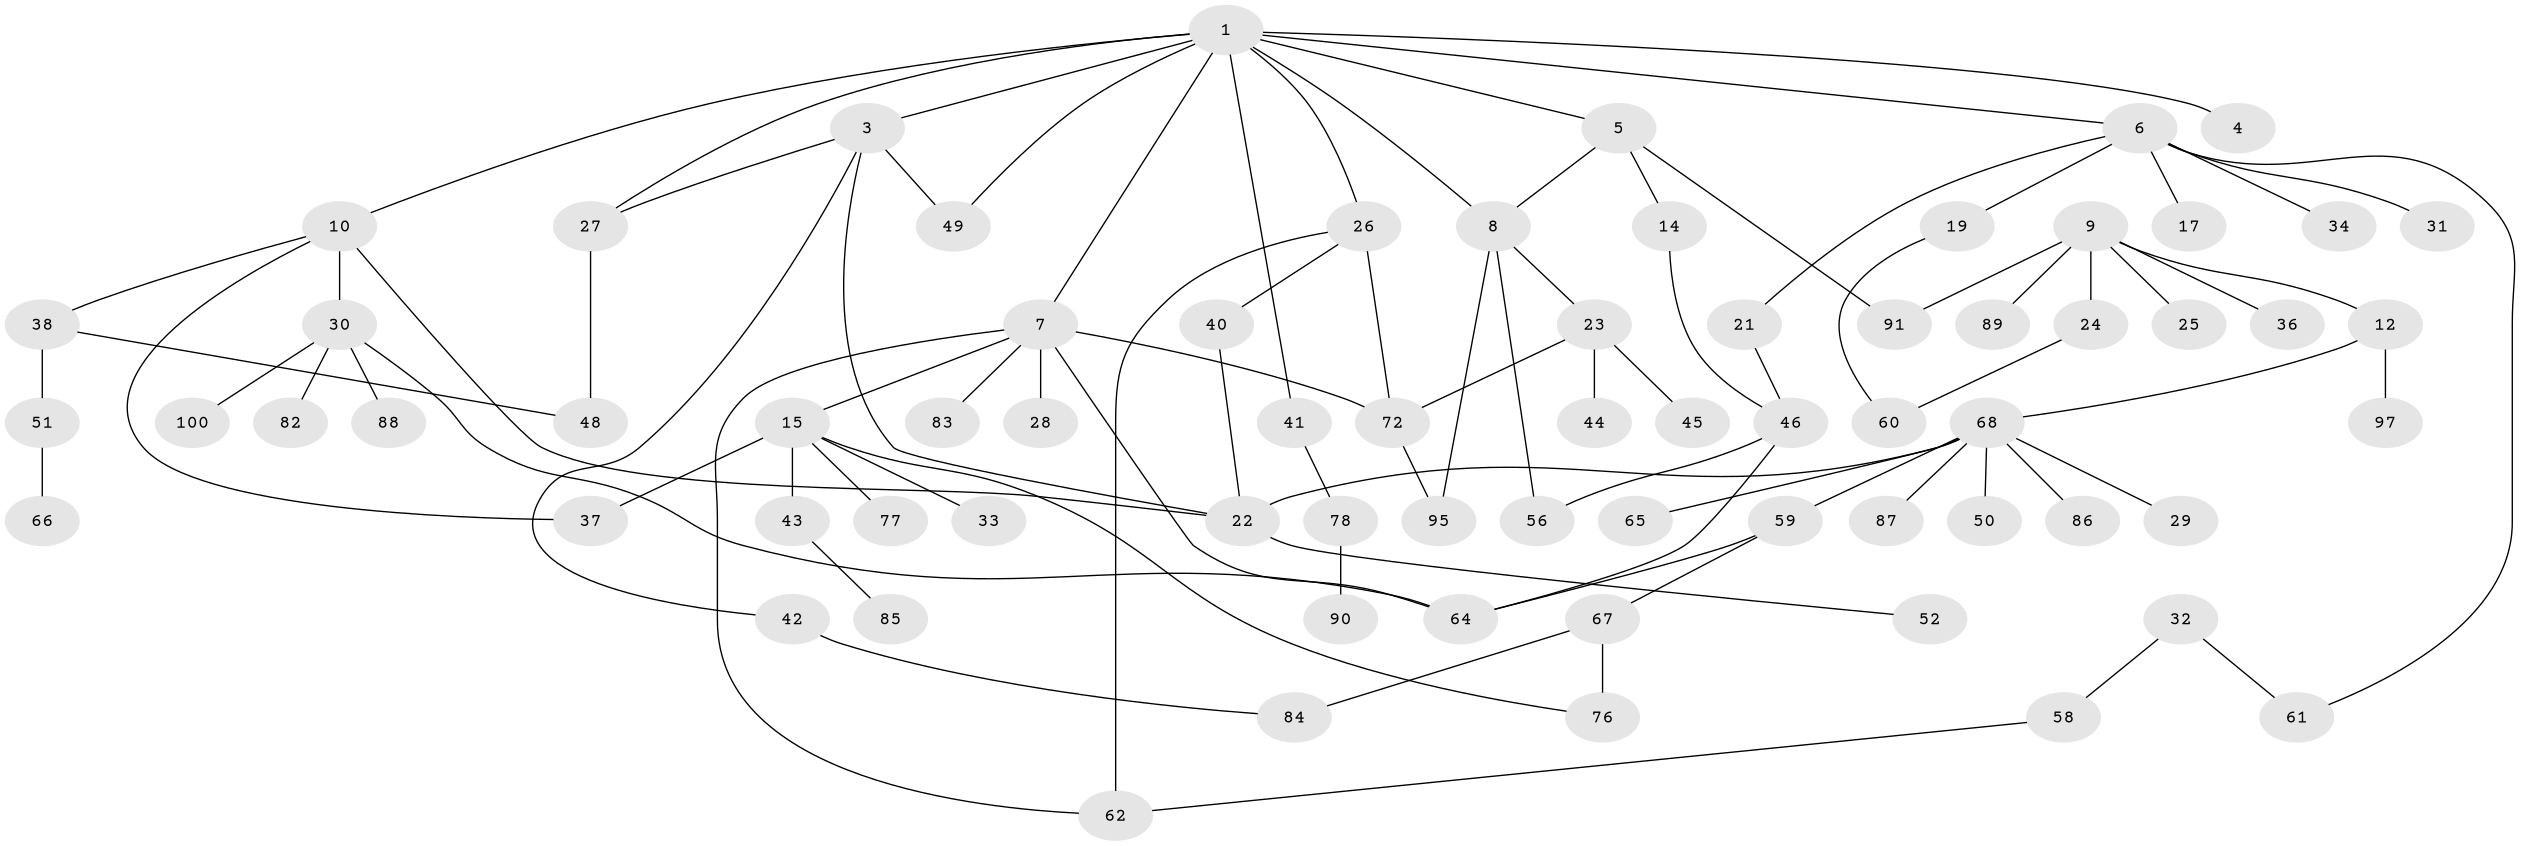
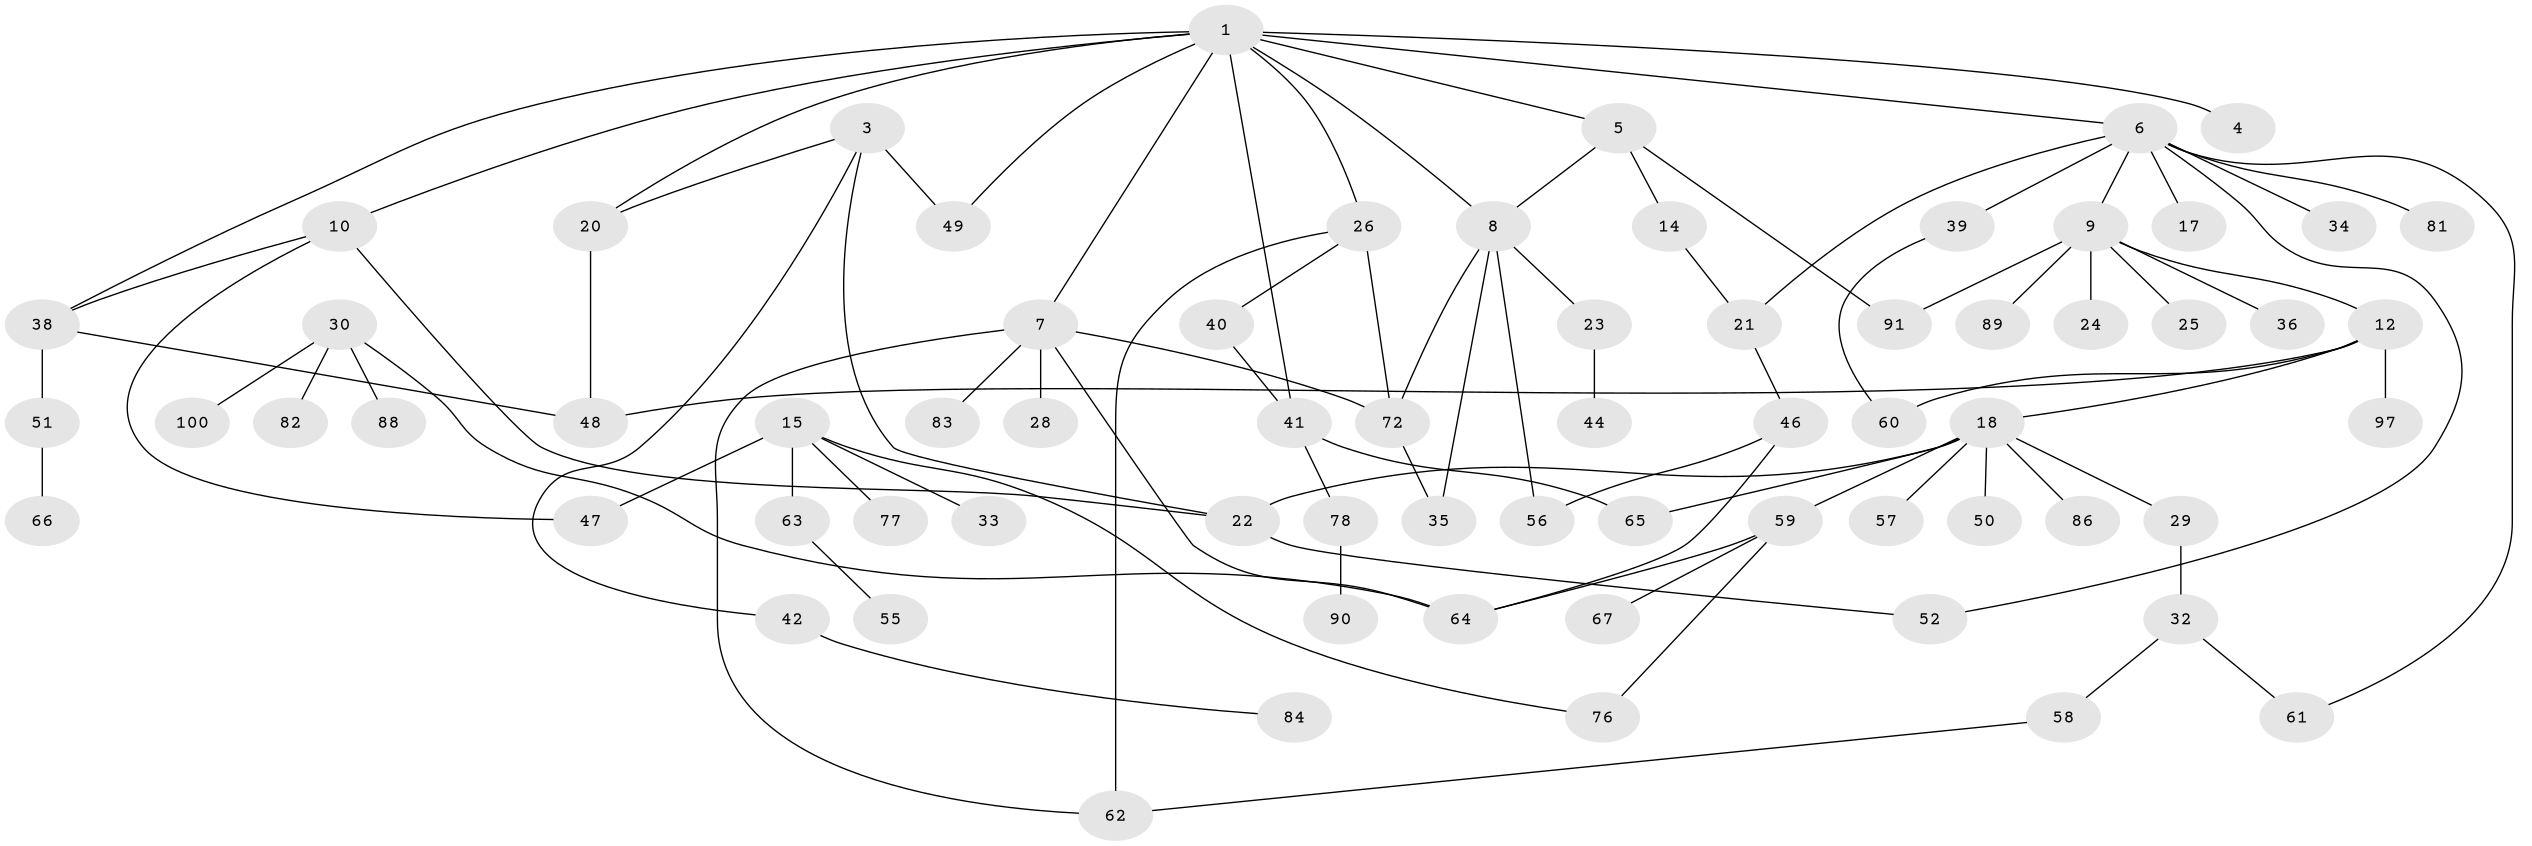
(1047, 79) -> (609, 89)
none -> (2115, 177)
(591, 226) -> (591, 226)
(1957, 226) -> (1957, 226)
(2437, 226) -> (2437, 226)
(340, 276) -> none
(1692, 343) -> (1707, 276)
(916, 374) -> none
(1493, 374) -> (1437, 322)
(1990, 374) -> (2137, 374)
none -> (1493, 392)
(1230, 423) -> (1262, 382)
(1693, 423) -> none
(1987, 423) -> (1987, 423)
none -> (2426, 455)
none -> (1501, 476)
(591, 521) -> (591, 521)
(792, 521) -> (792, 521)
(1439, 521) -> (1439, 521)
(1886, 521) -> (1886, 521)
none -> (2181, 573)
(891, 619) -> (891, 619)
(1448, 668) -> none
(1603, 668) -> (1694, 619)
